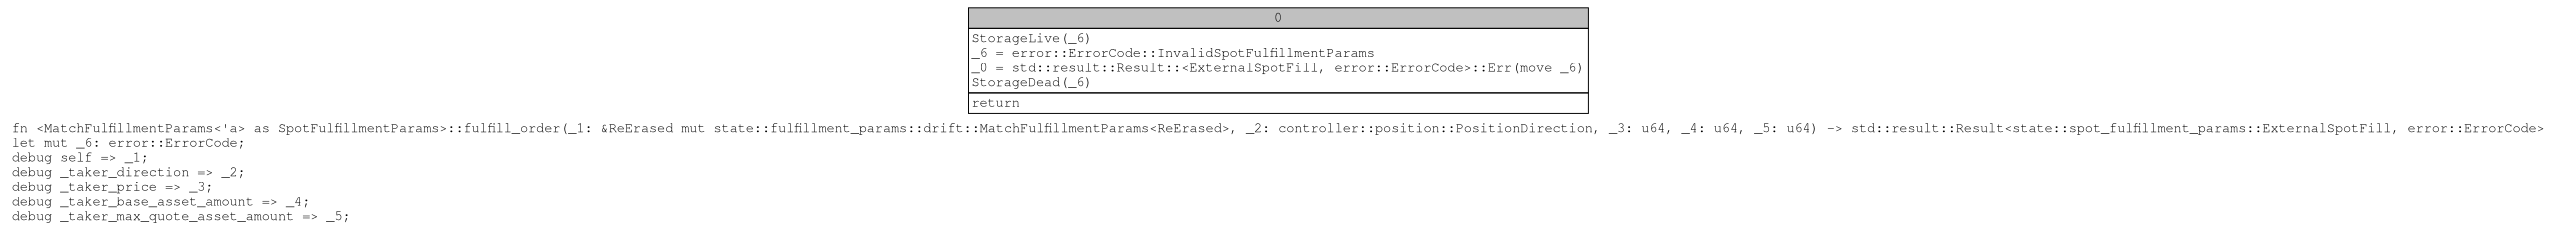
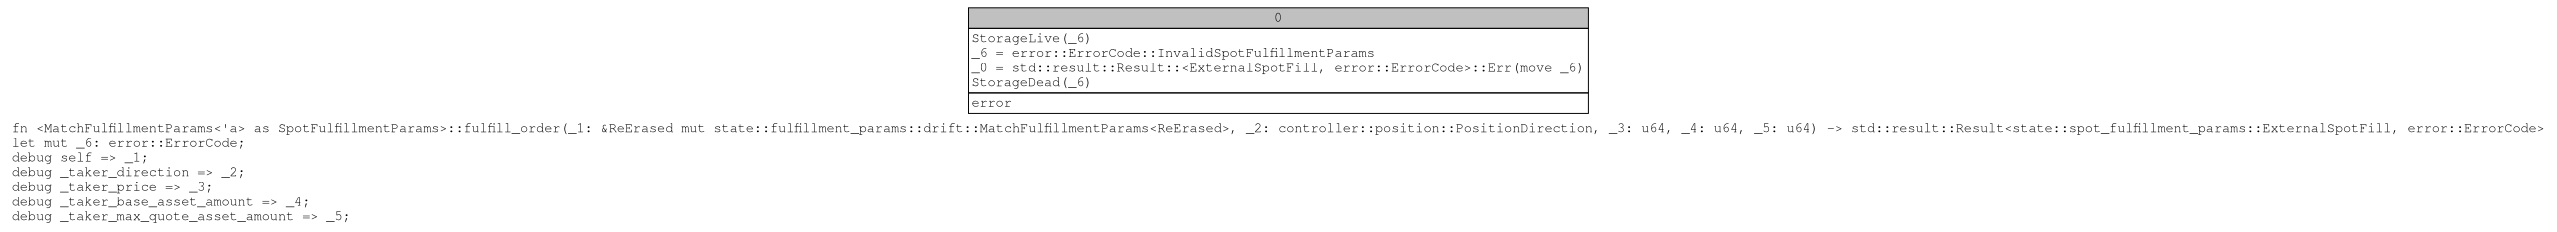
(996, 103) -> (992, 103)
